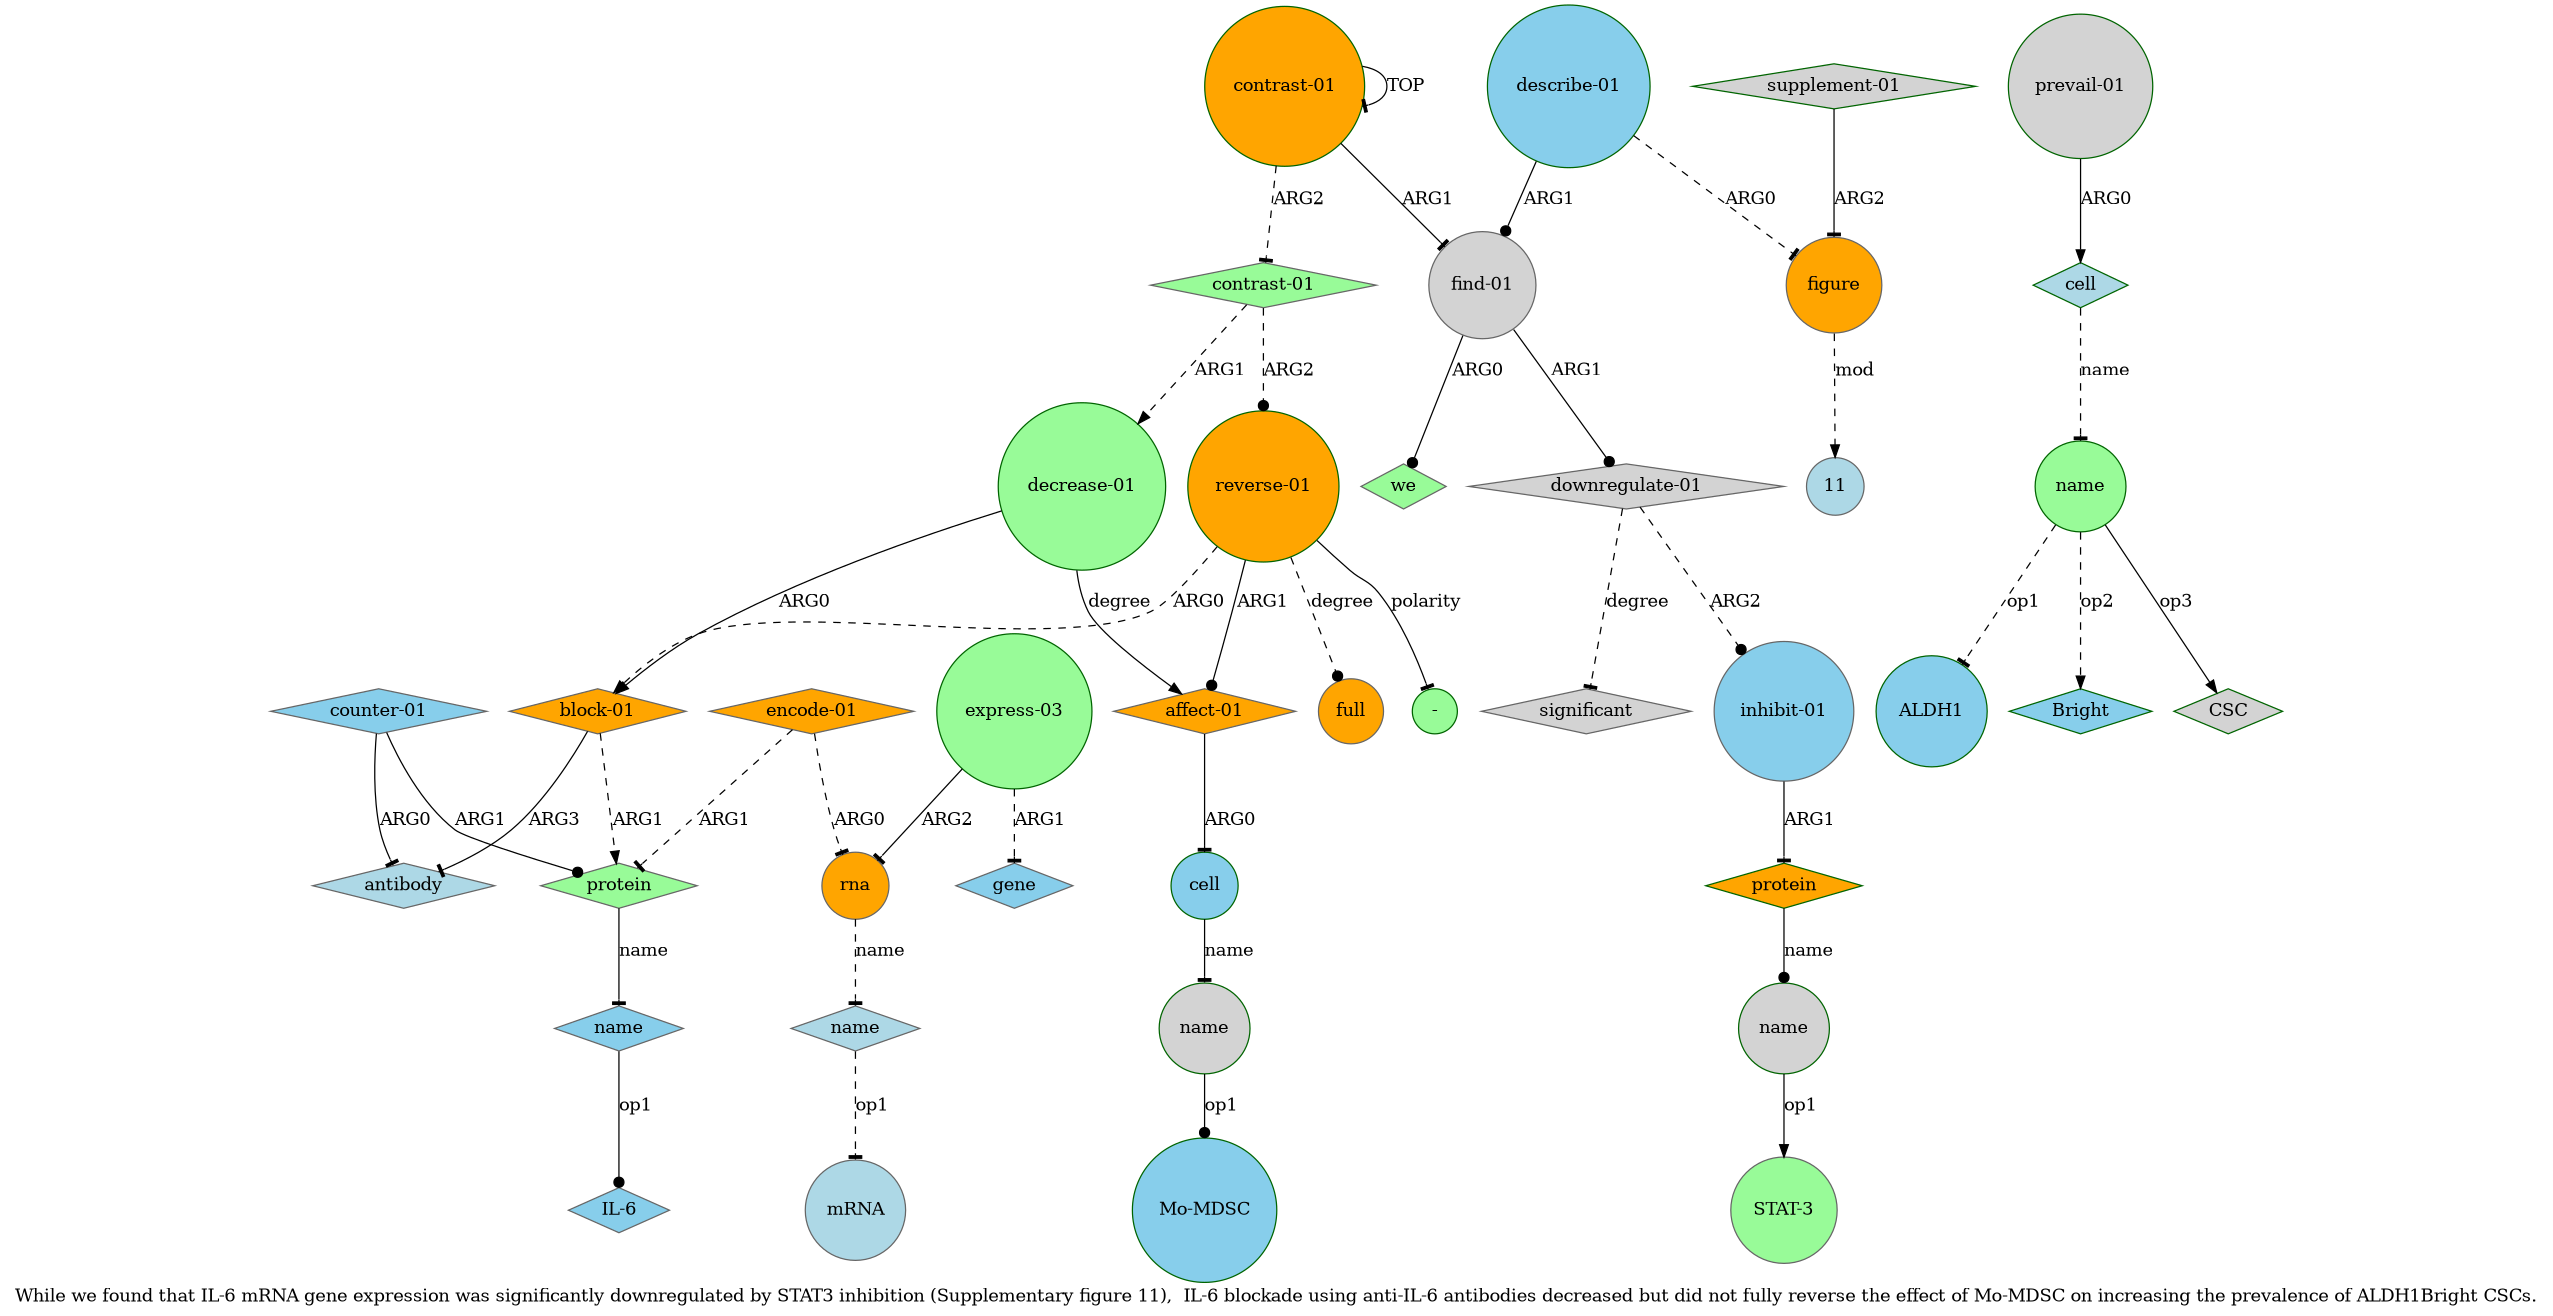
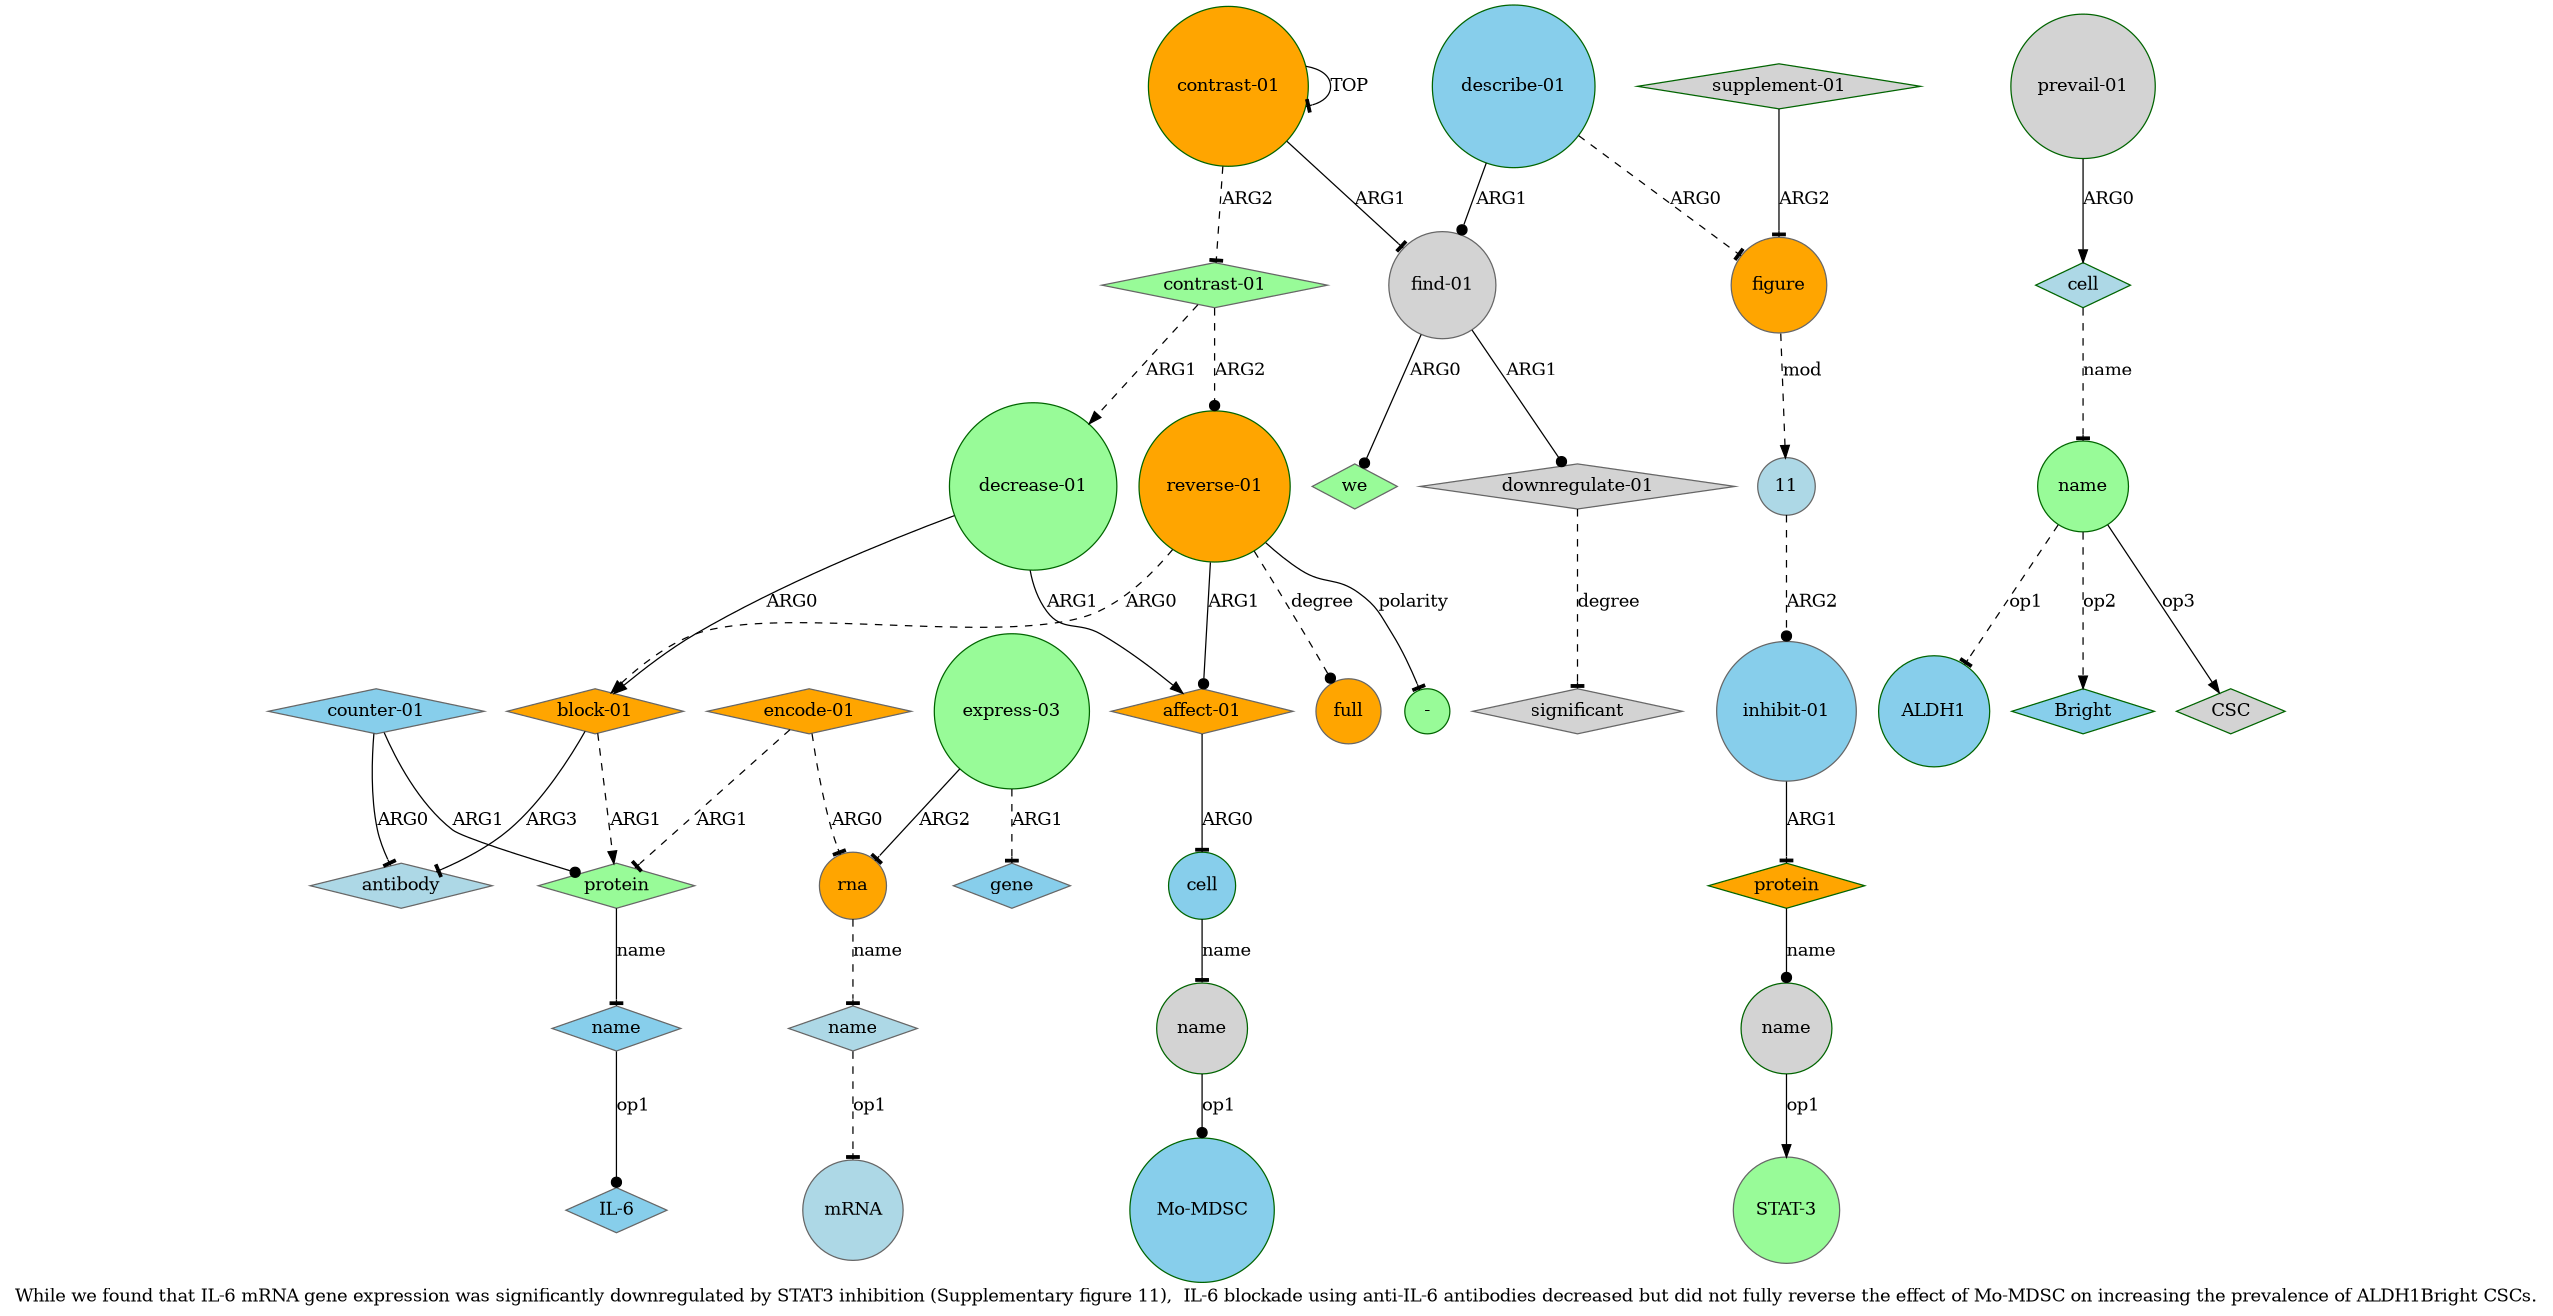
(1689, 576) -> (1786, 573)
(1119, 602) -> (1073, 602)
